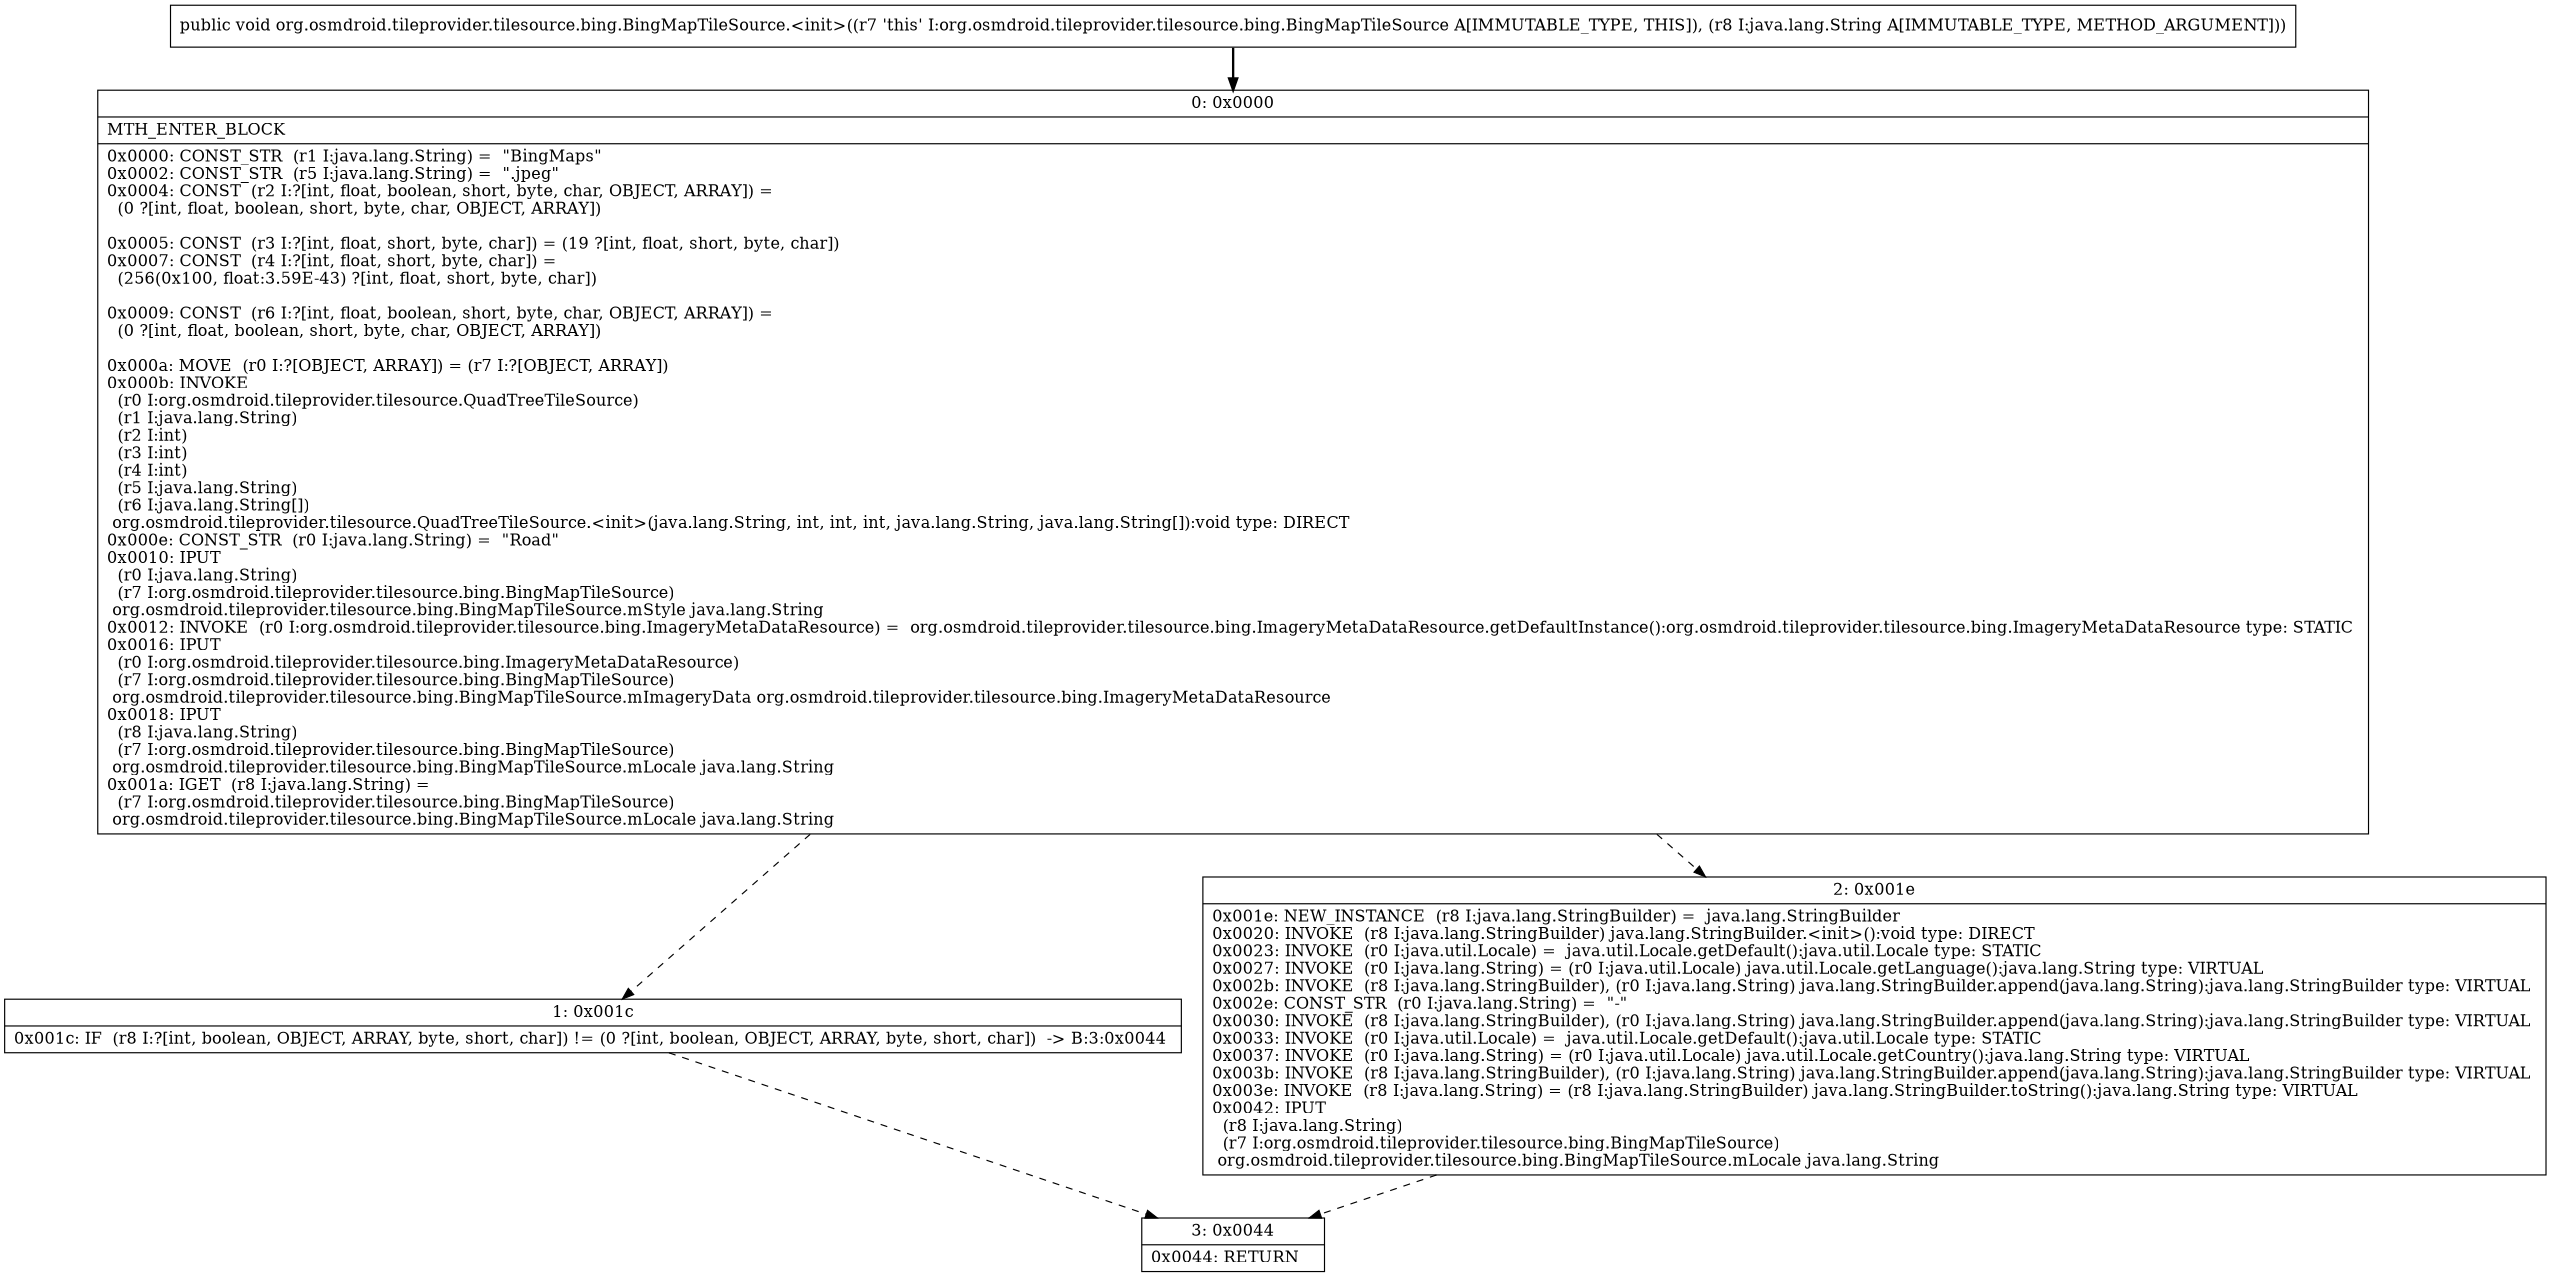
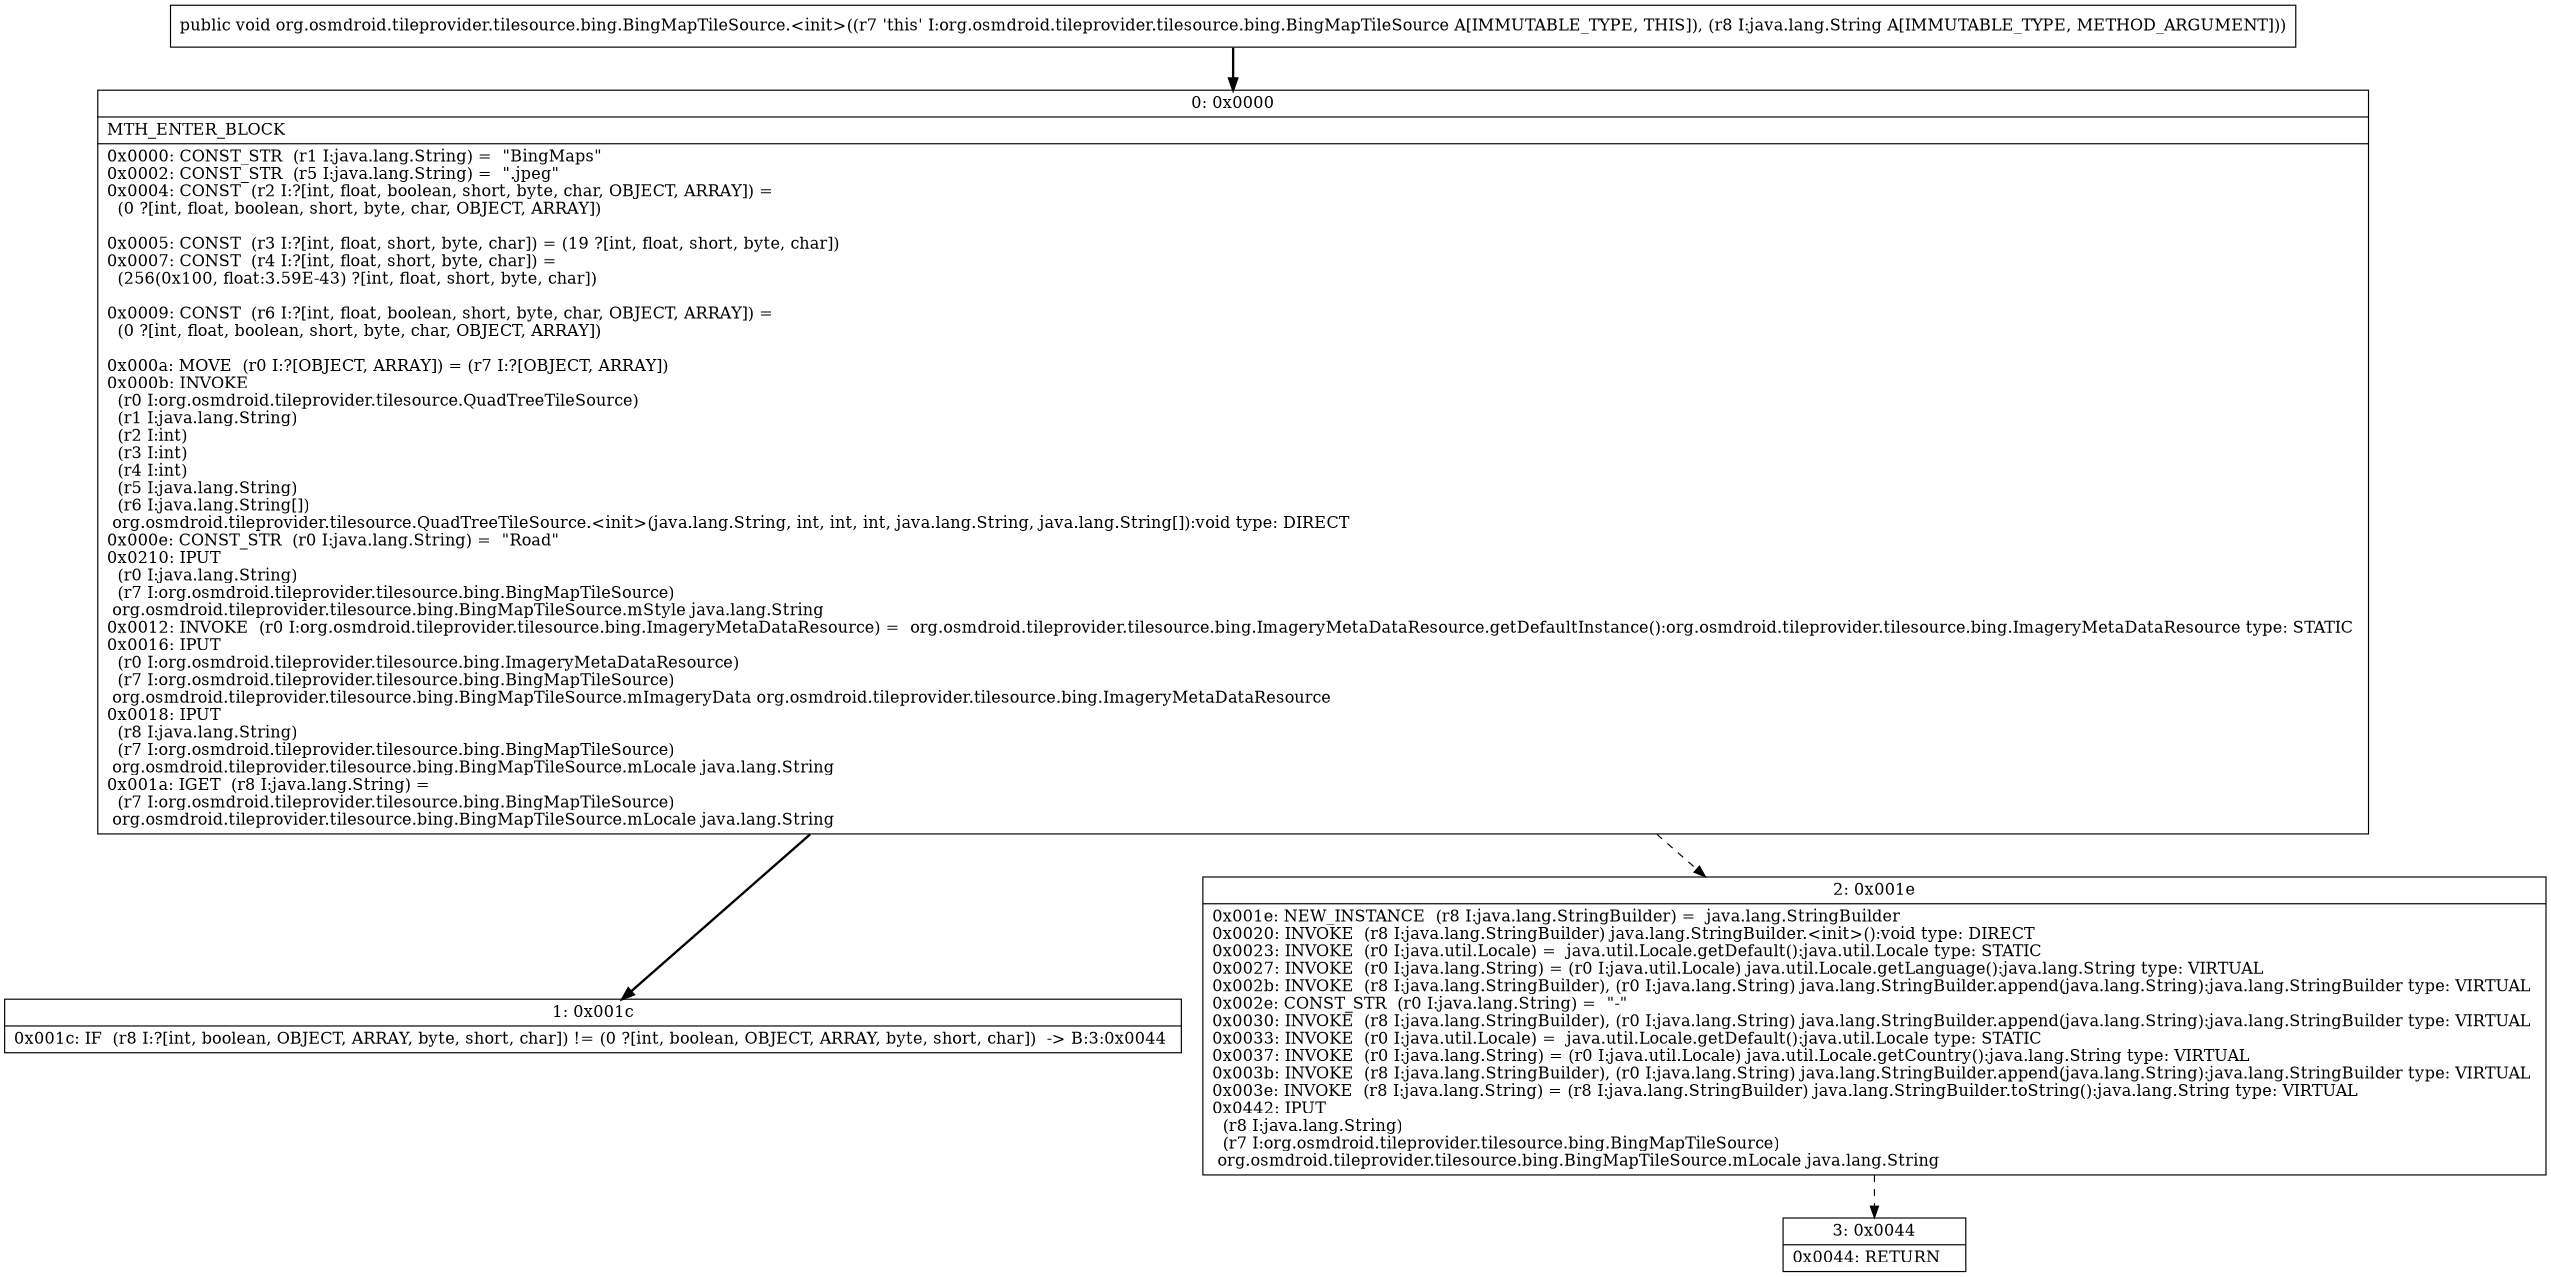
(169, 558) -> (169, 558)
(721, 913) -> (721, 913)
(1274, 1109) -> (1274, 1109)
(908, 1134) -> none
